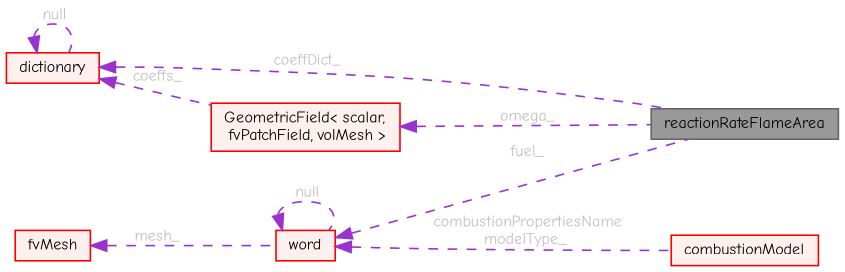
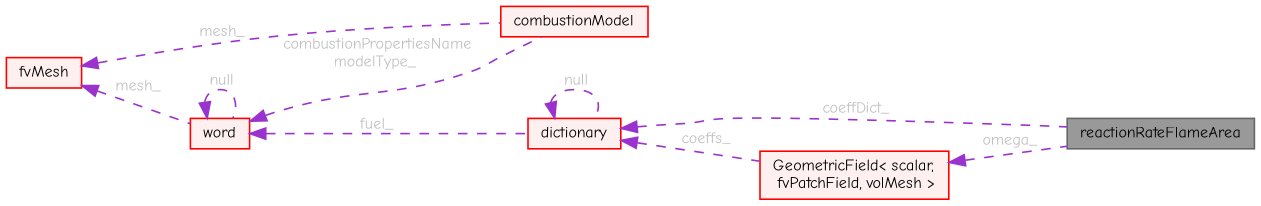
none -> (298, 34)
(520, 186) -> (397, 134)
